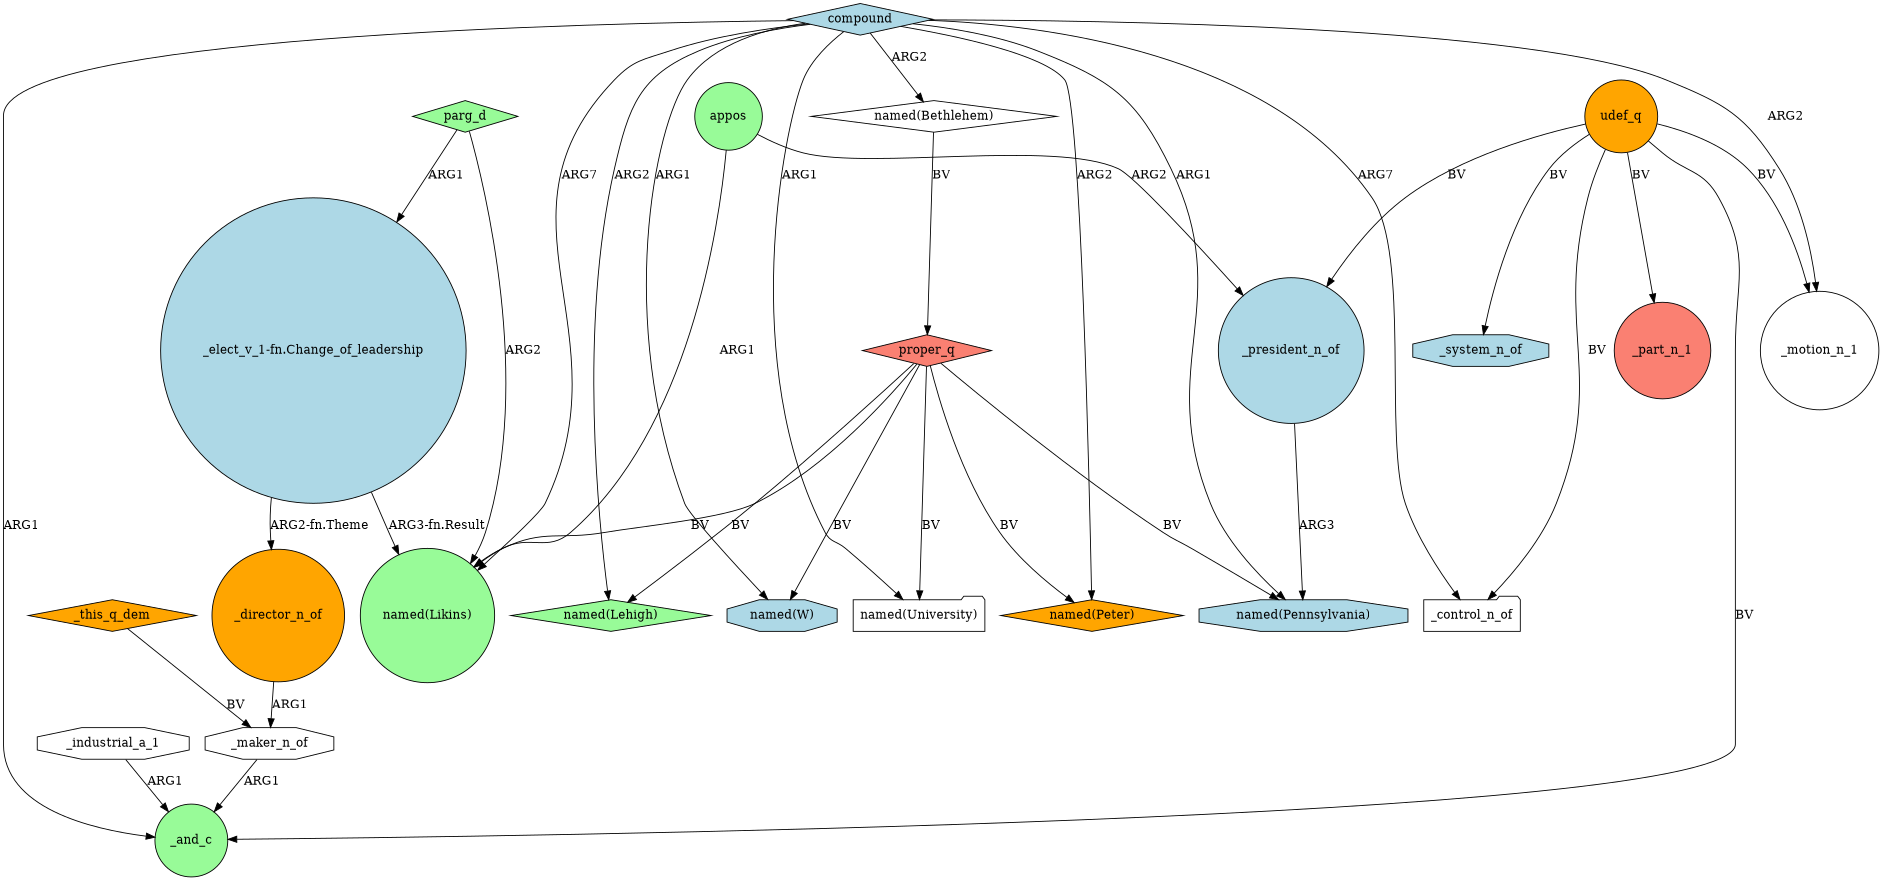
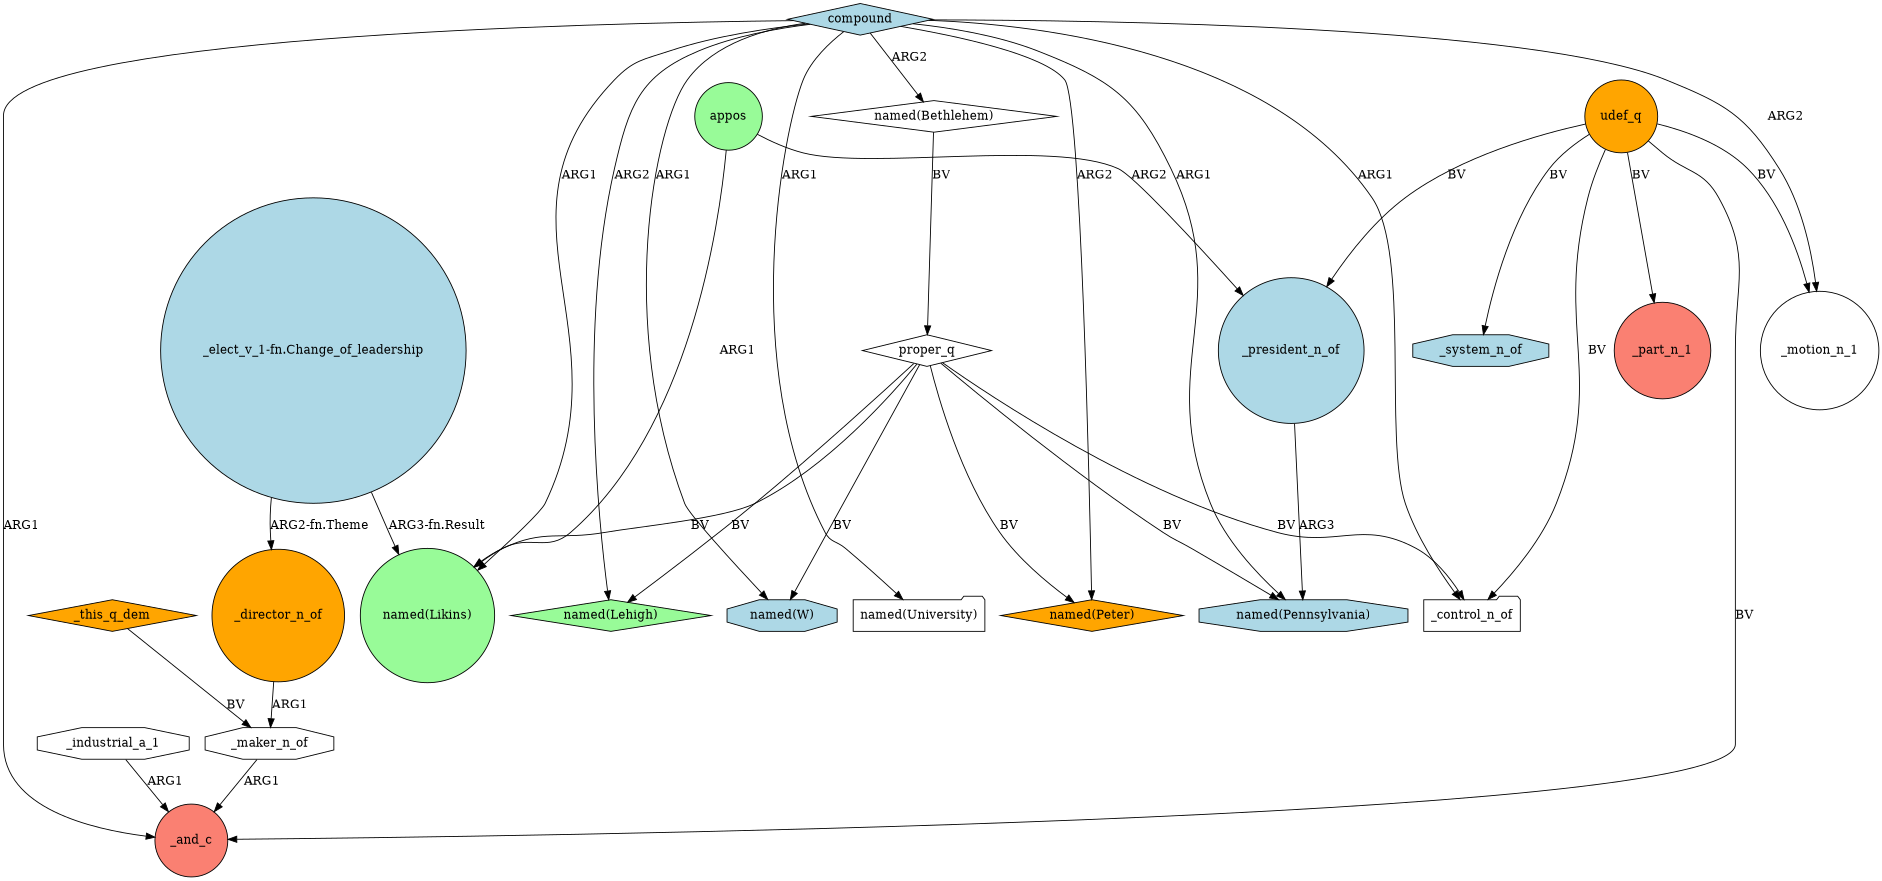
(465, 116) -> none
(580, 175) -> (580, 175)
(1376, 175) -> (1376, 175)
(927, 351) -> (927, 351)
(923, 478) -> (1196, 504)
(191, 841) -> (191, 841)
